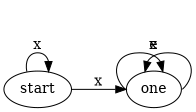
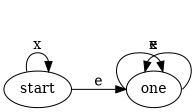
(99, 82) -> (99, 82)
